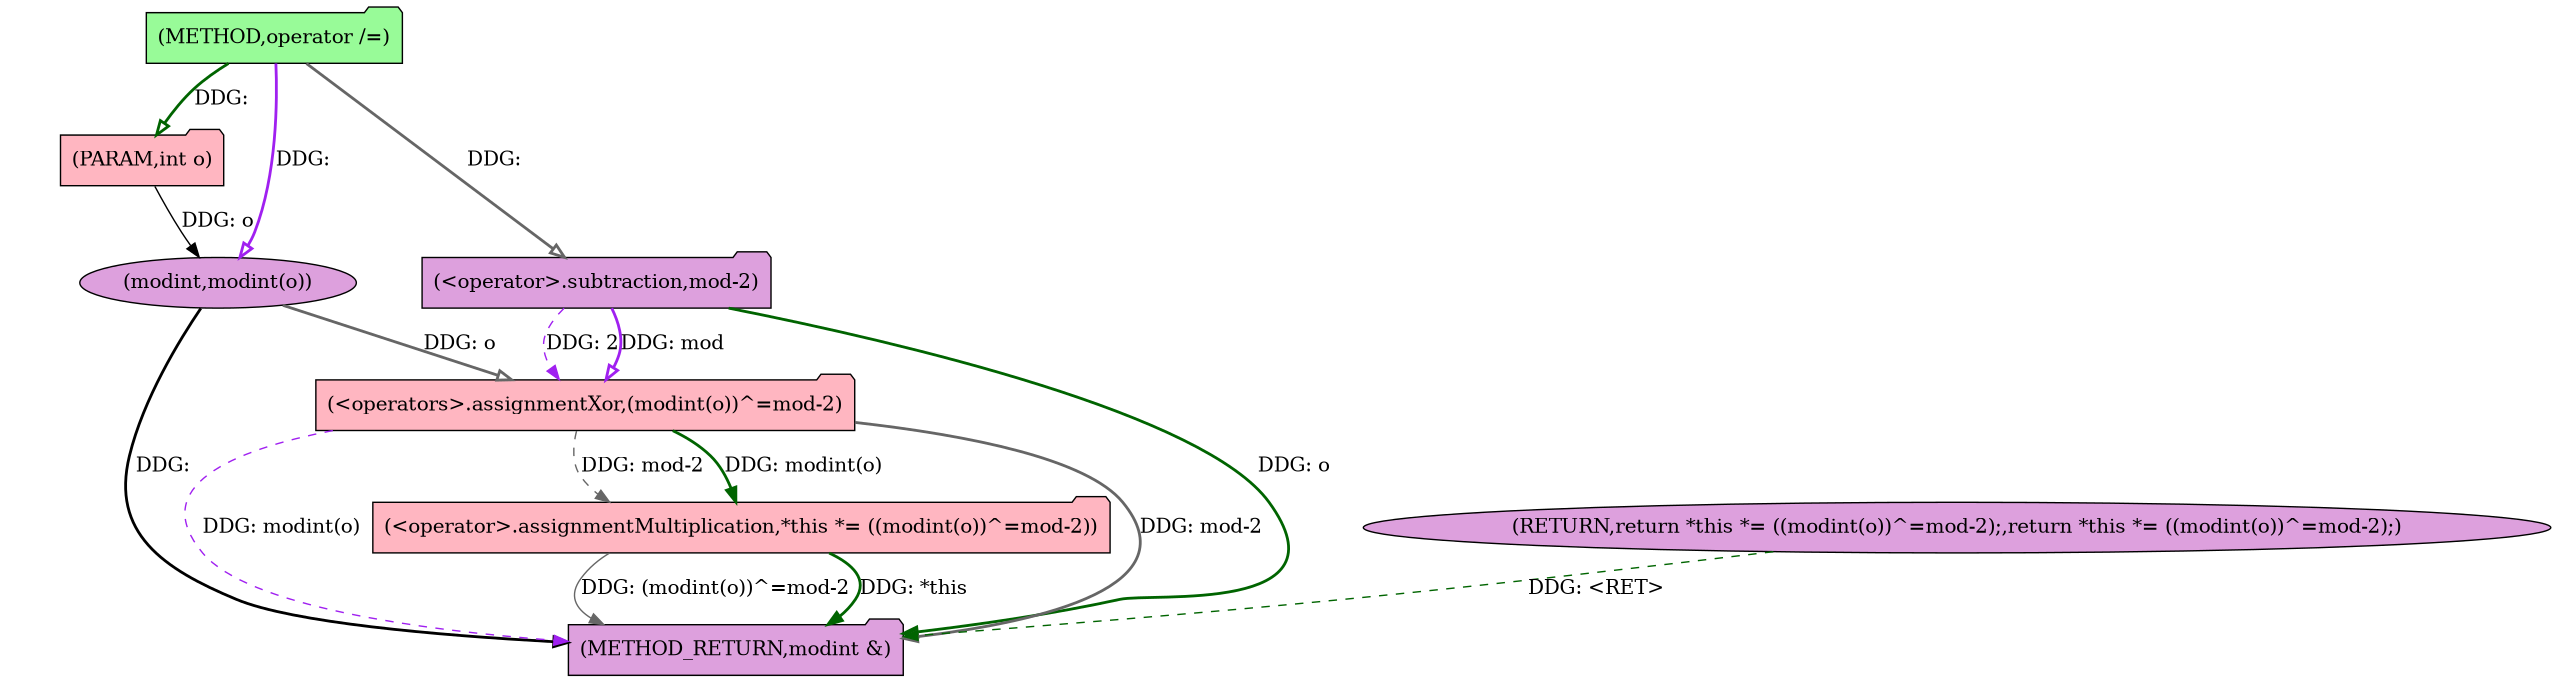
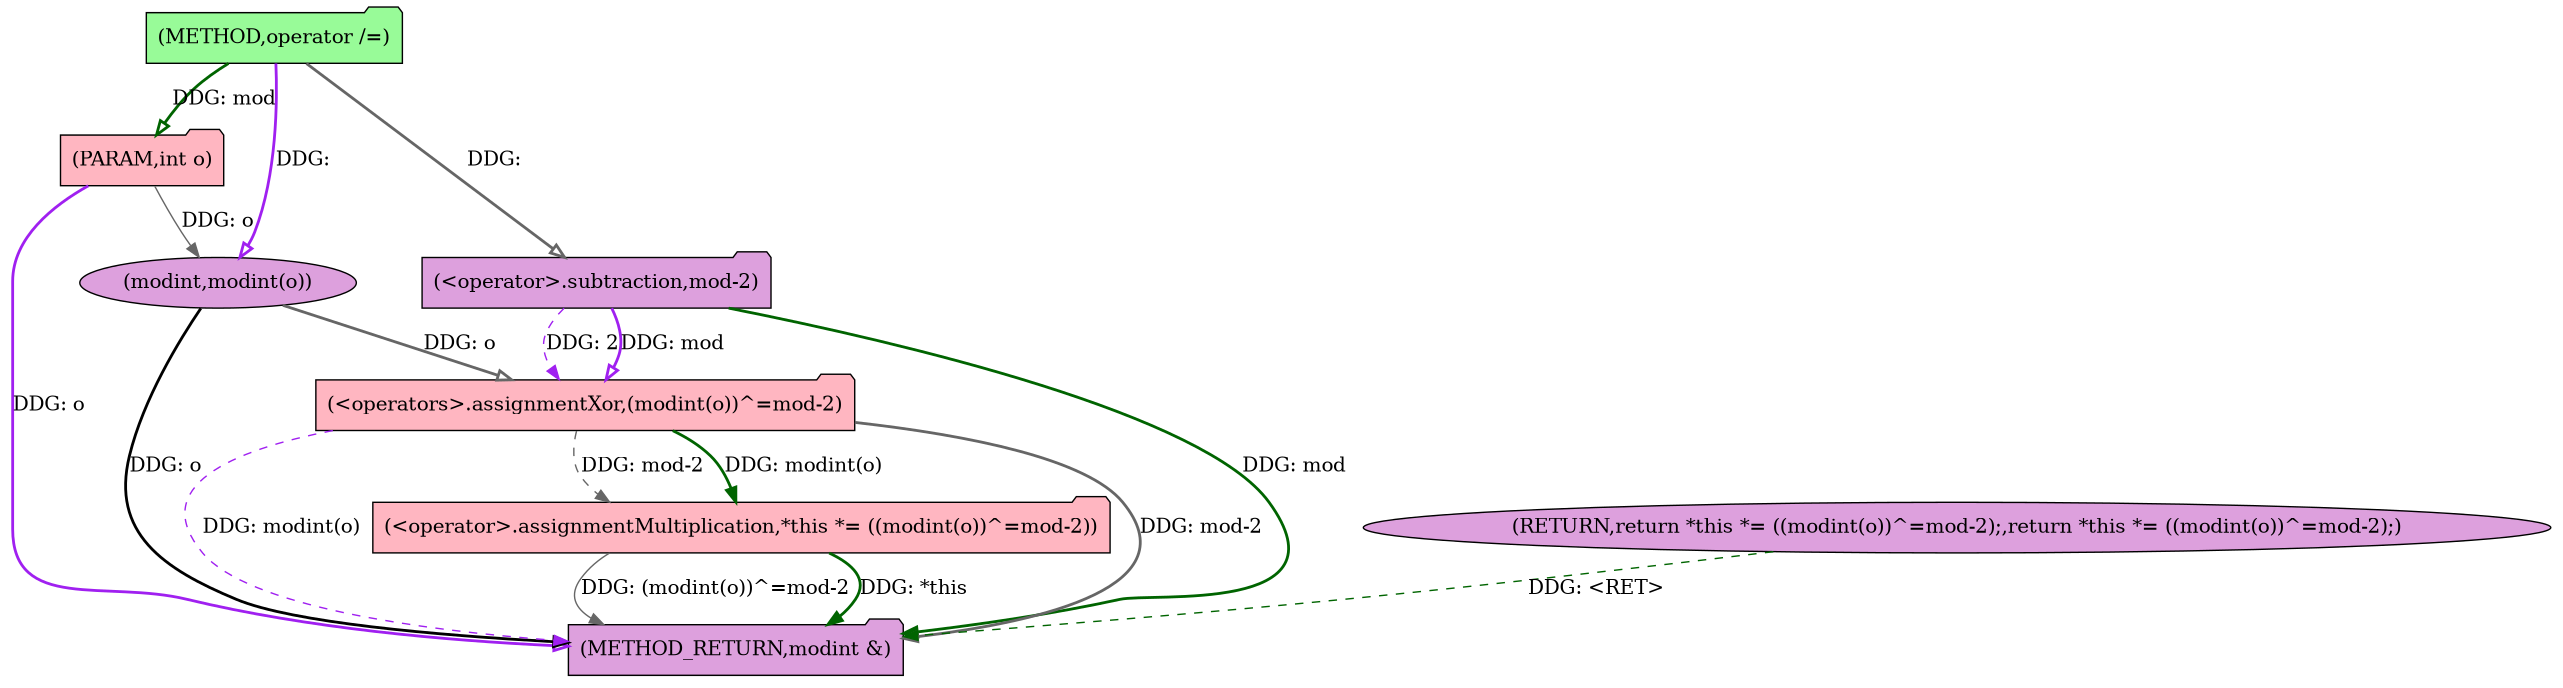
(224, 99) -> (224, 99)
(172, 217) -> (172, 217)
(166, 466) -> (166, 466)
(1294, 466) -> (1294, 466)
none -> (80, 589)
